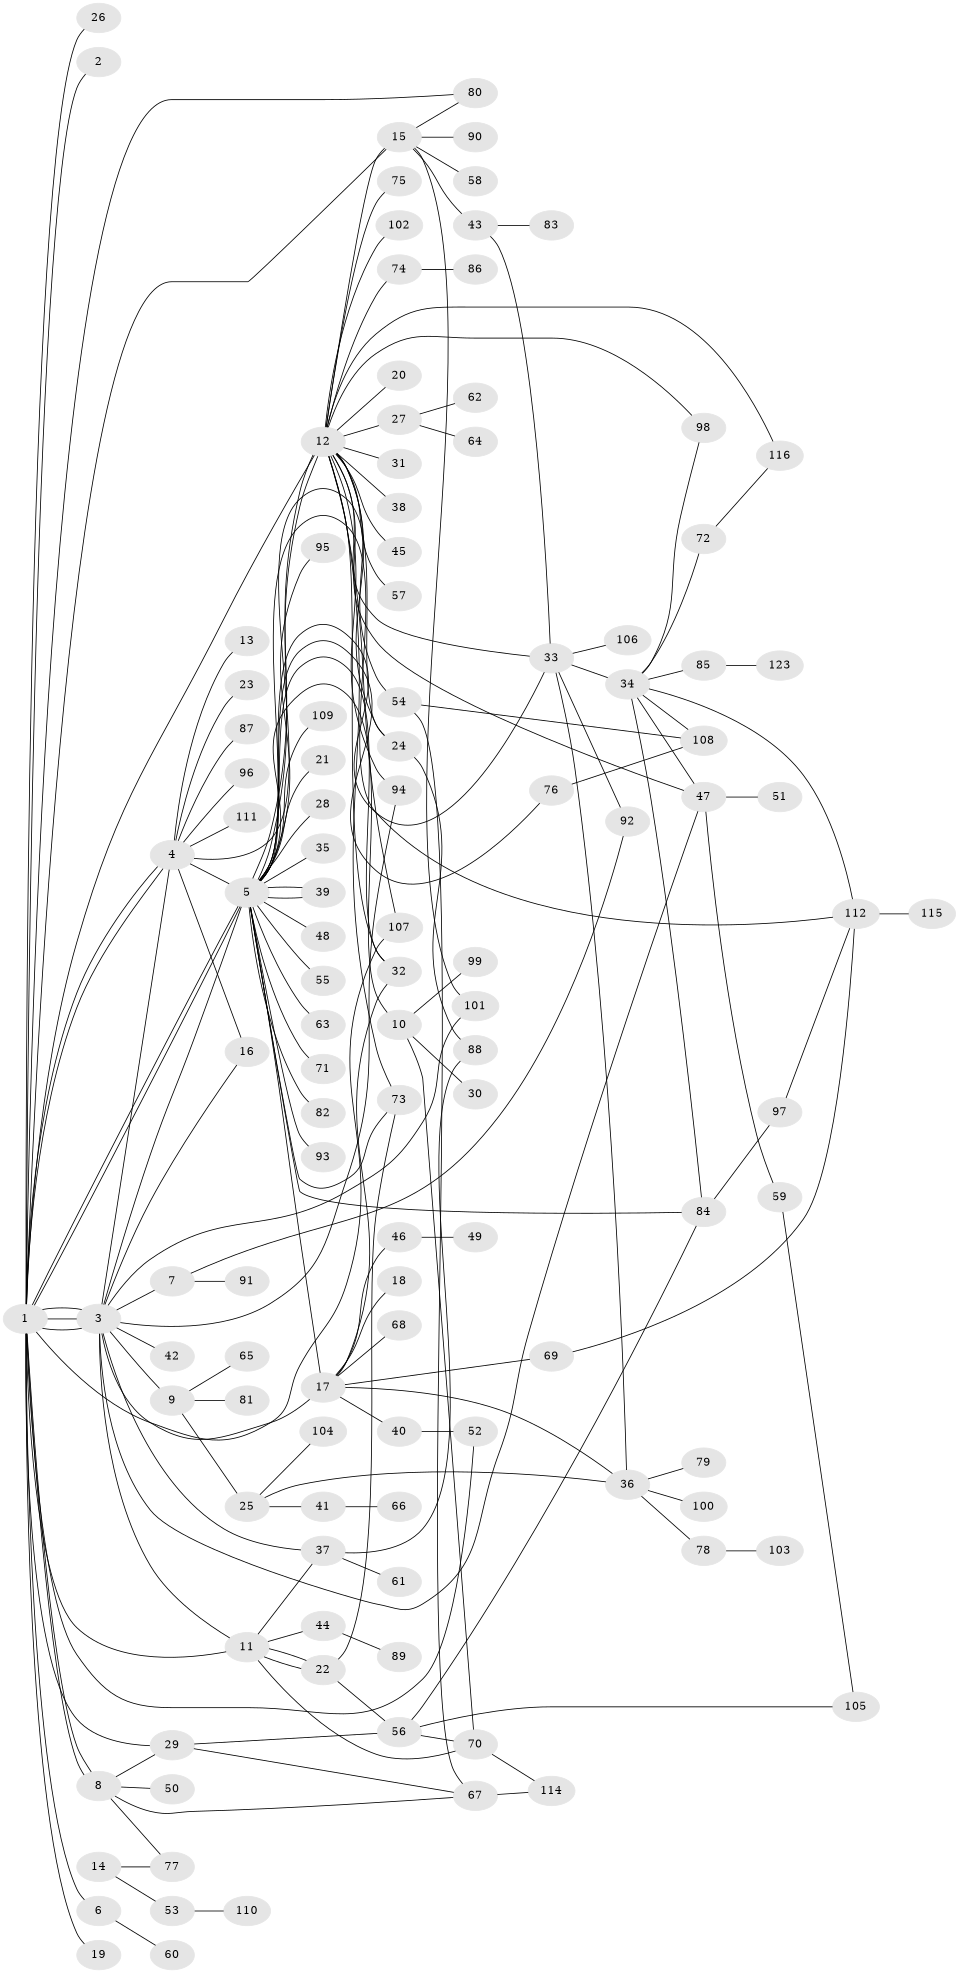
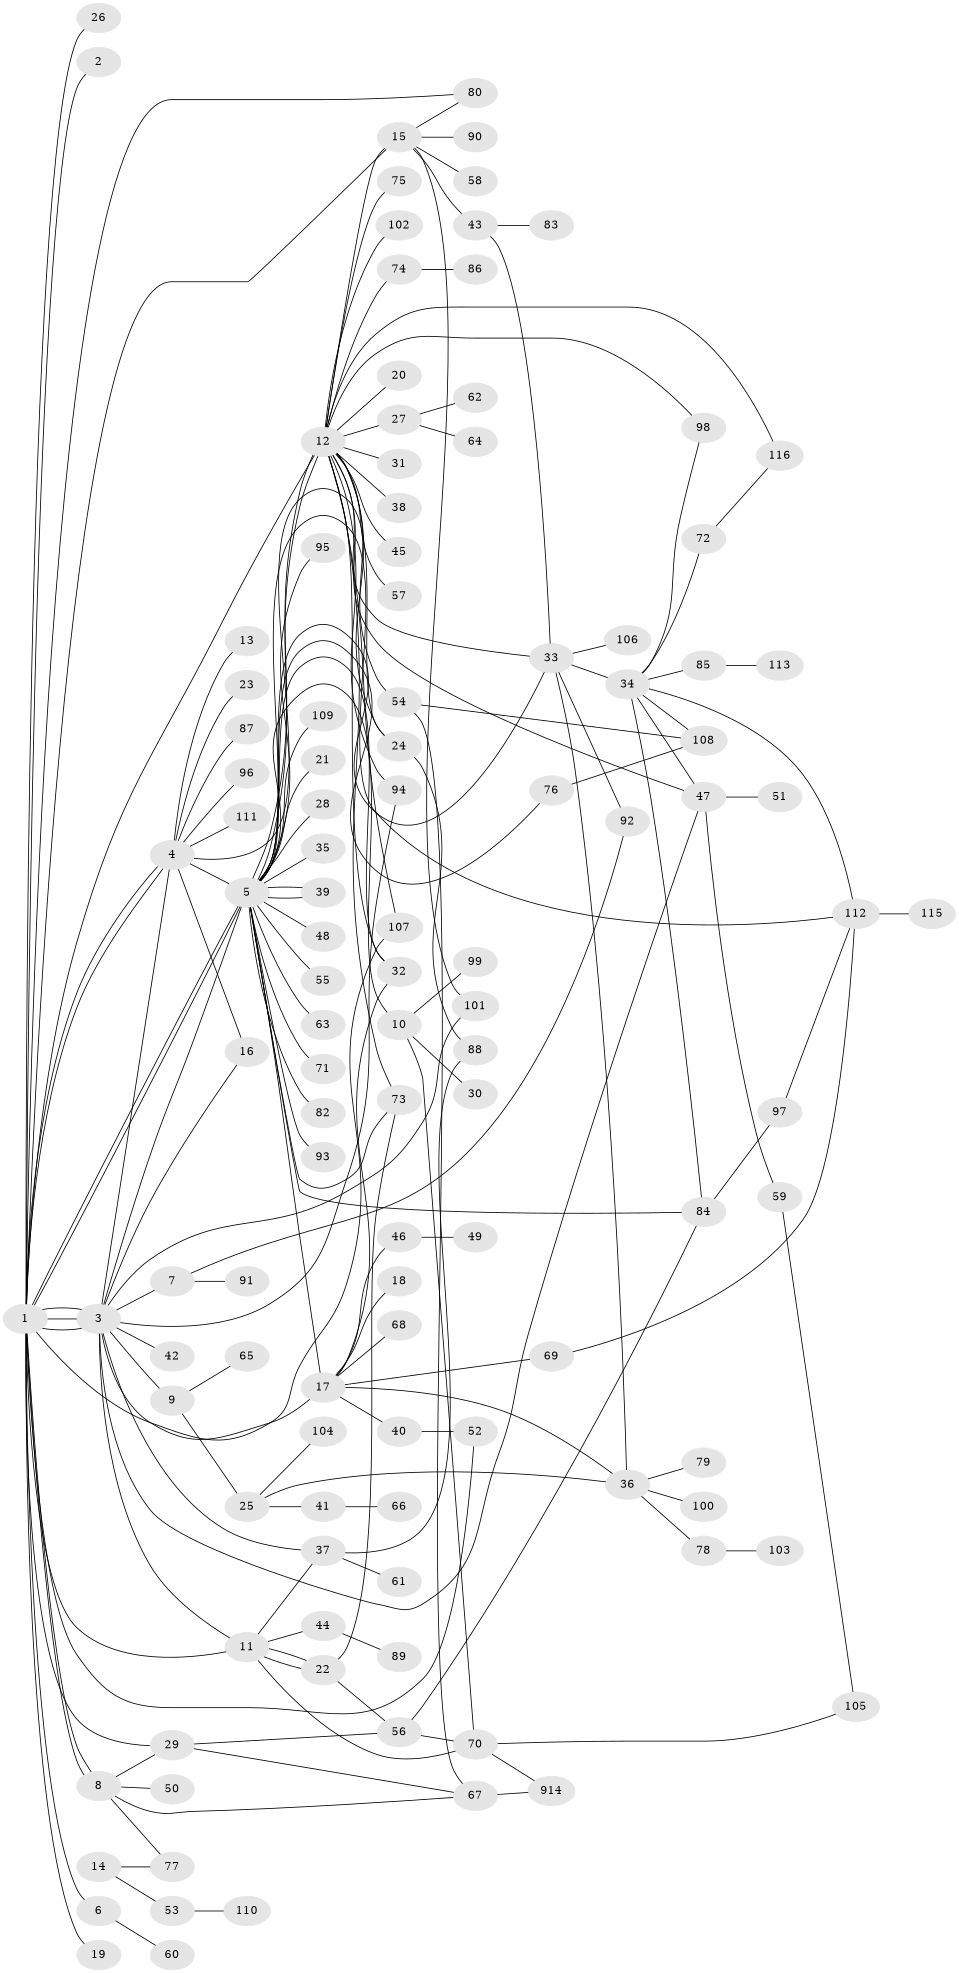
(780, 666) -> (780, 666)
(247, 1401) -> none
(625, 1707) -> (668, 1741)
(552, 1791) -> (552, 1791)
